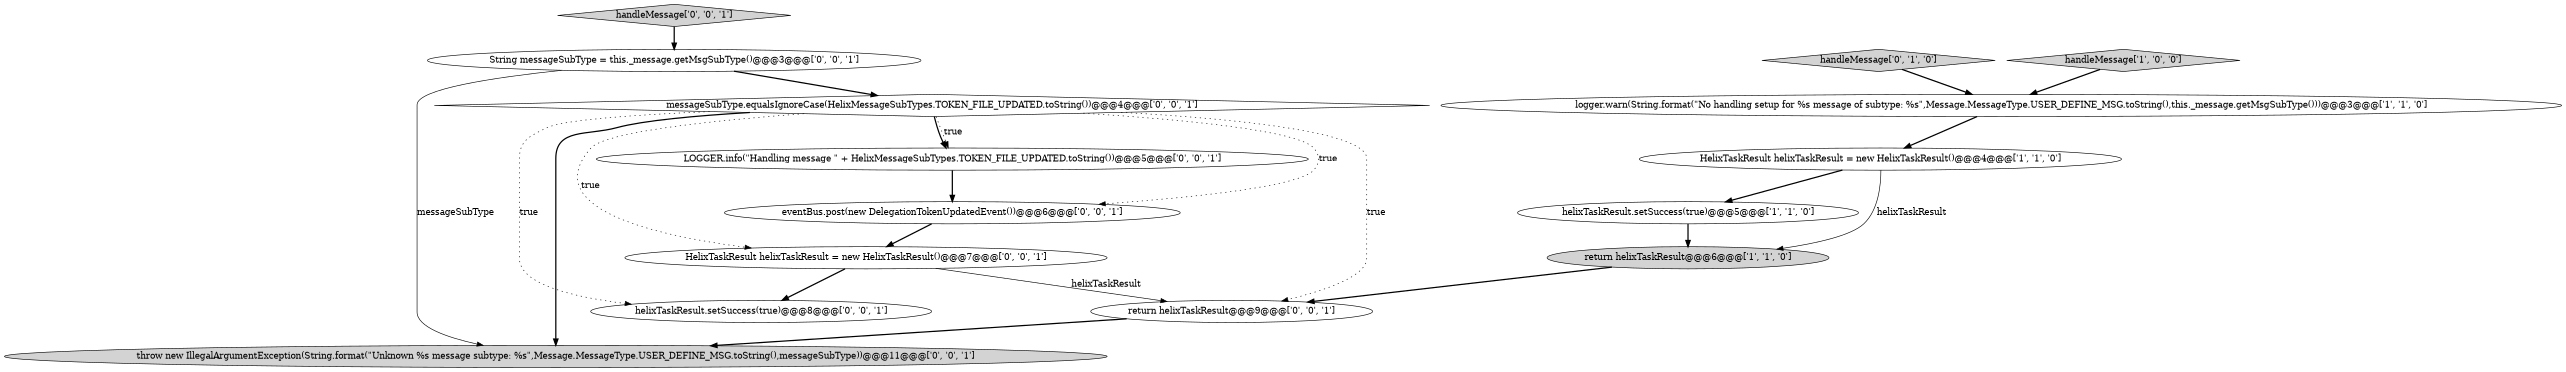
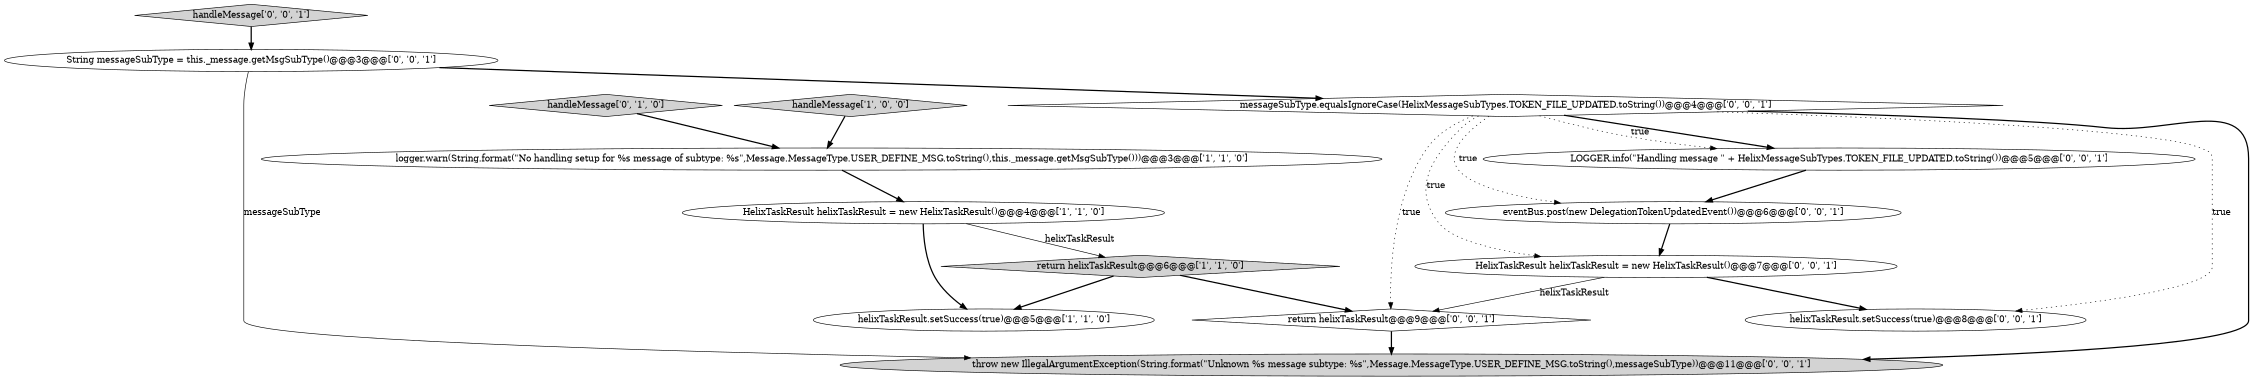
(1688, 232) -> (1067, 292)
(1688, 258) -> (1140, 266)
(1232, 311) -> (1391, 320)
